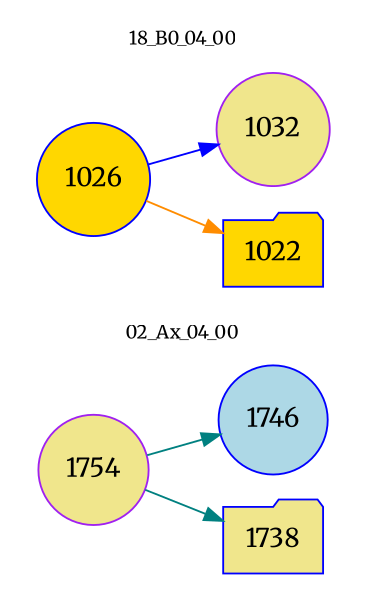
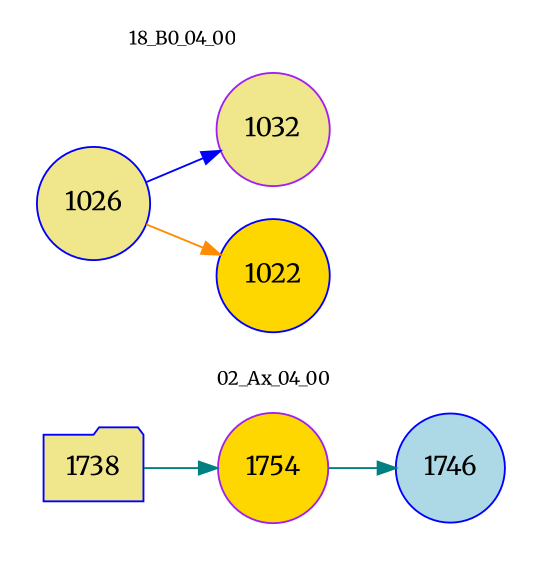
(94, 179) -> (94, 203)
(273, 253) -> (273, 276)
(94, 470) -> (273, 468)
(175, 502) -> (171, 468)
